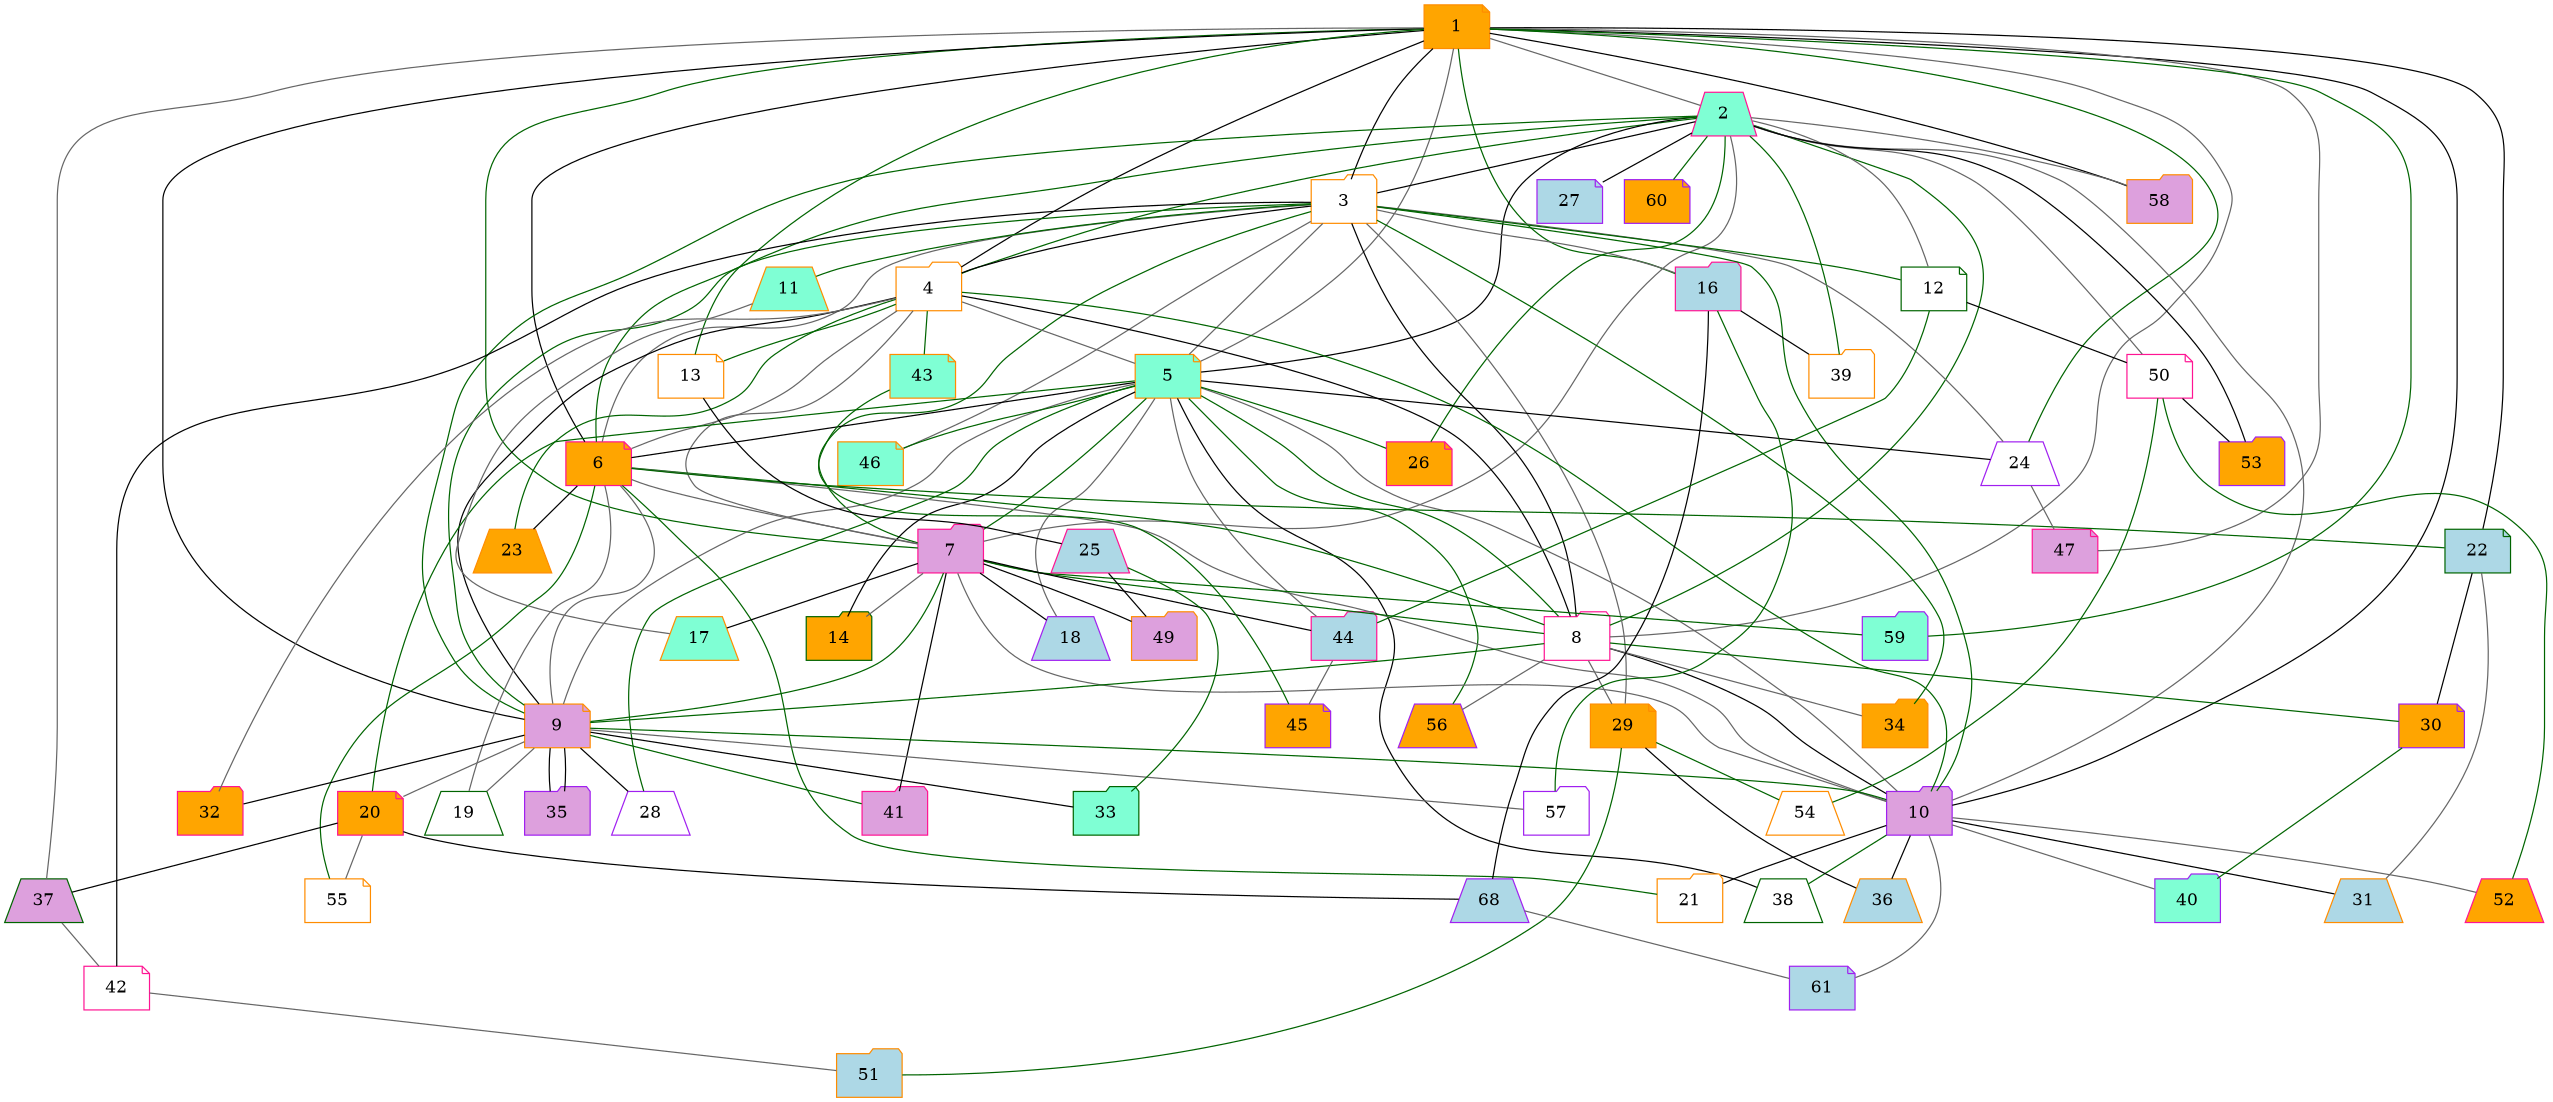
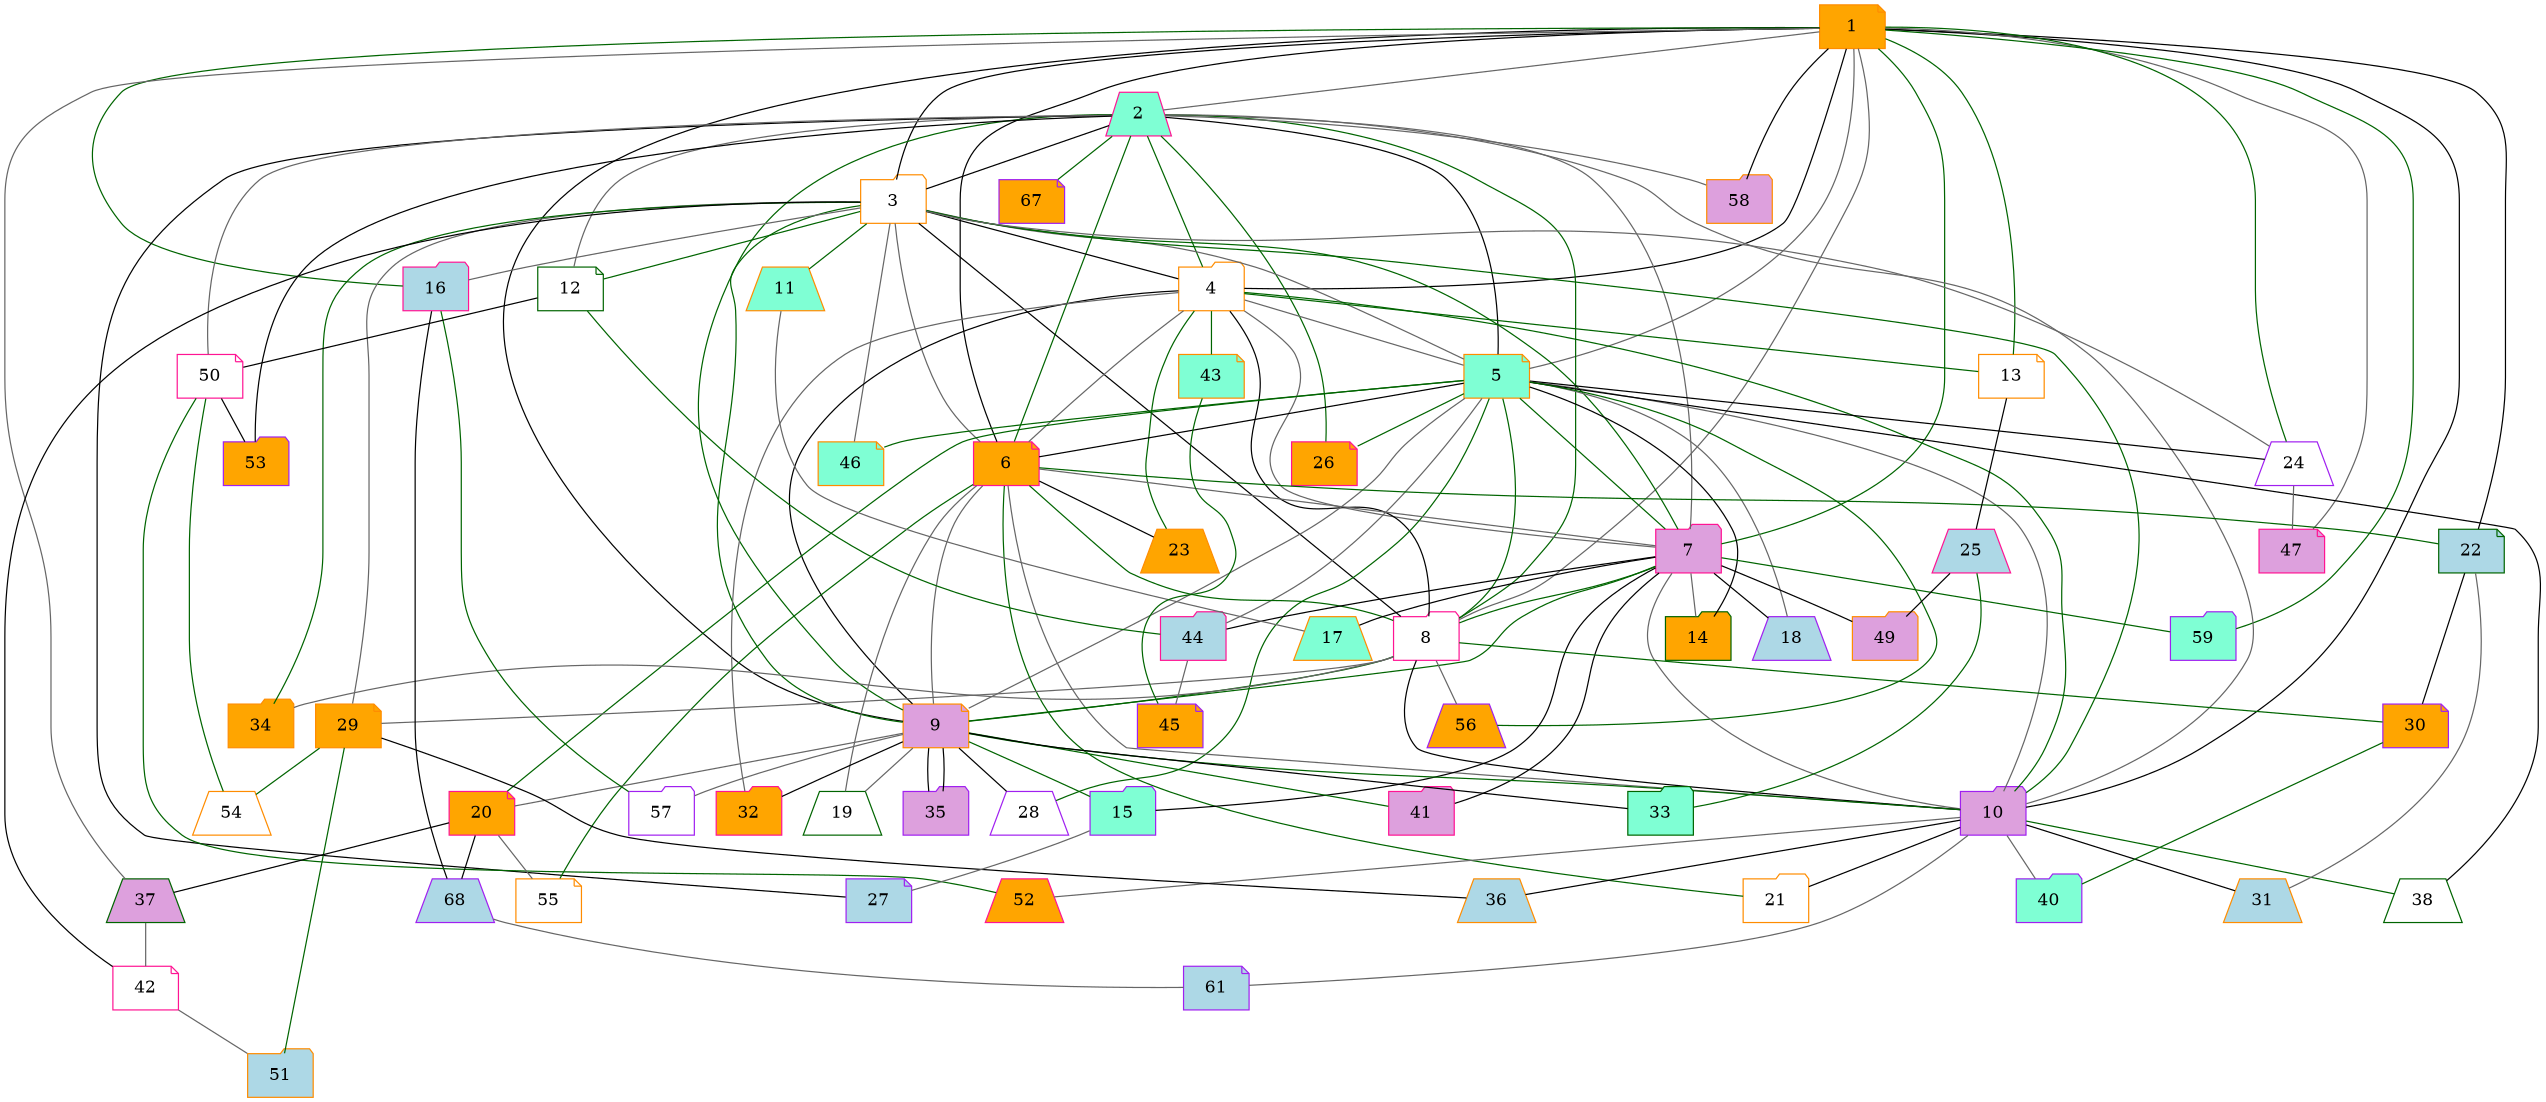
(1657, 202) -> (1032, 202)
(1842, 376) -> none
none -> (1123, 813)
